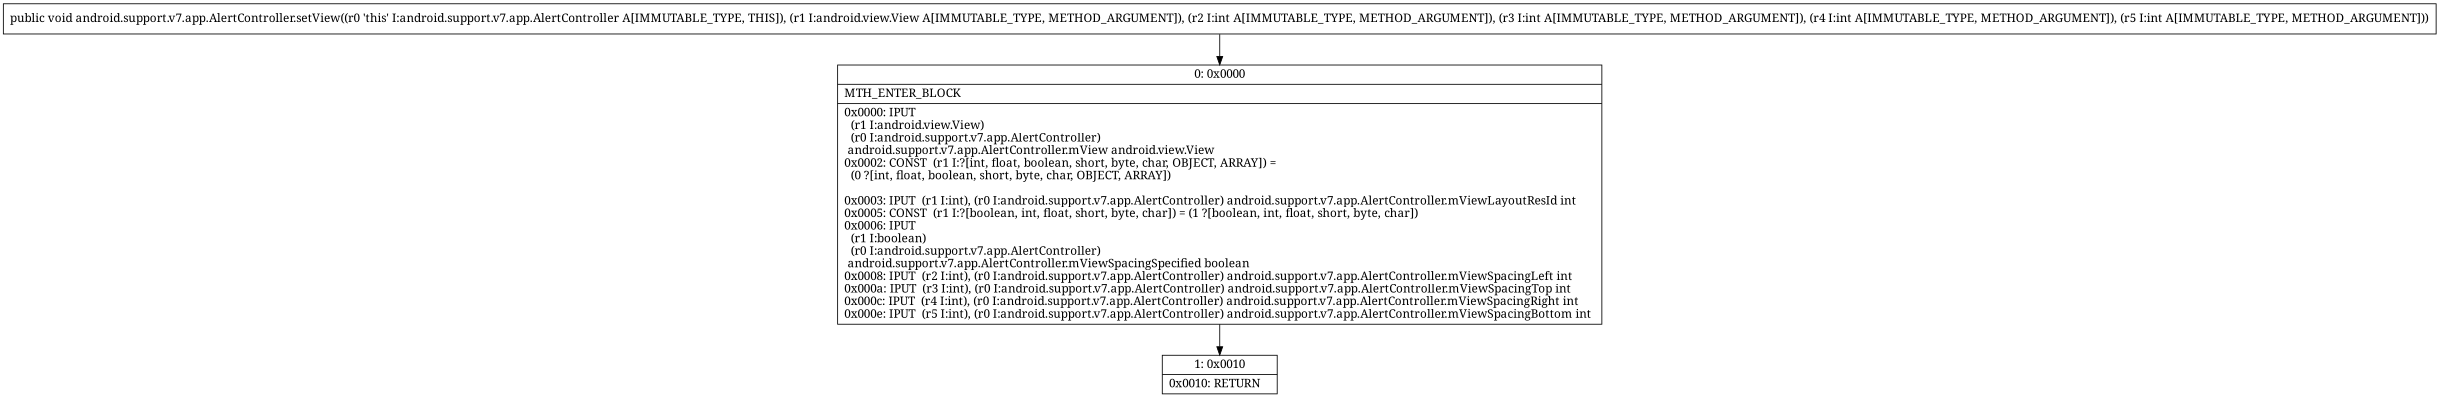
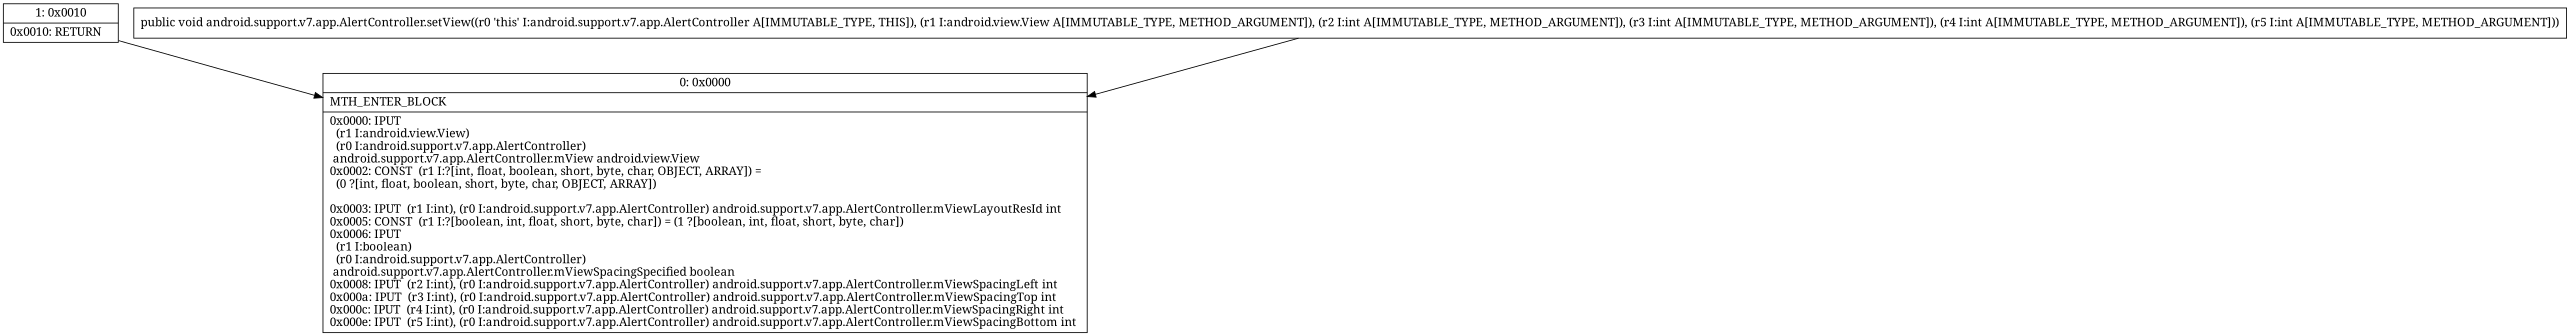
(1220, 335) -> (216, 68)
